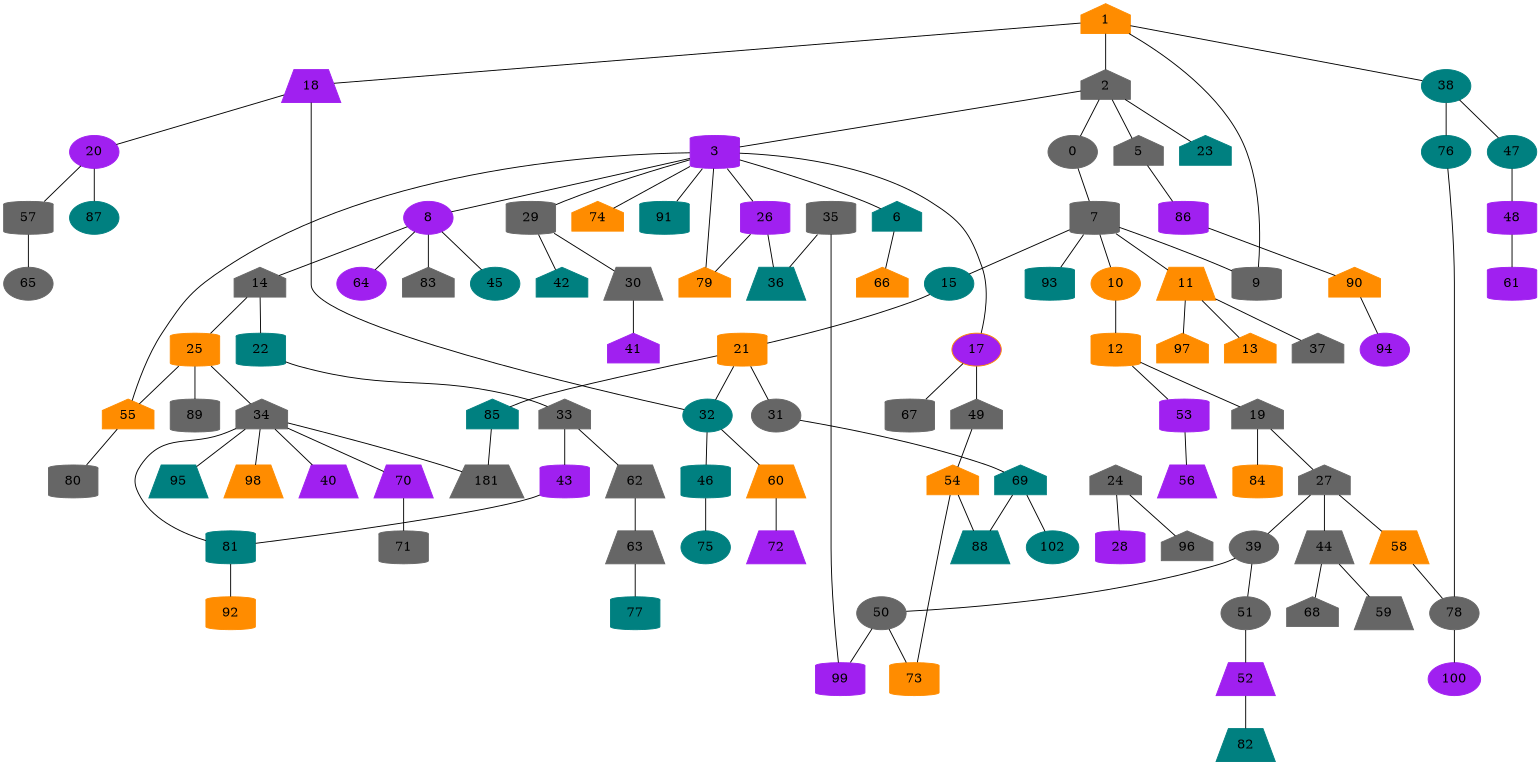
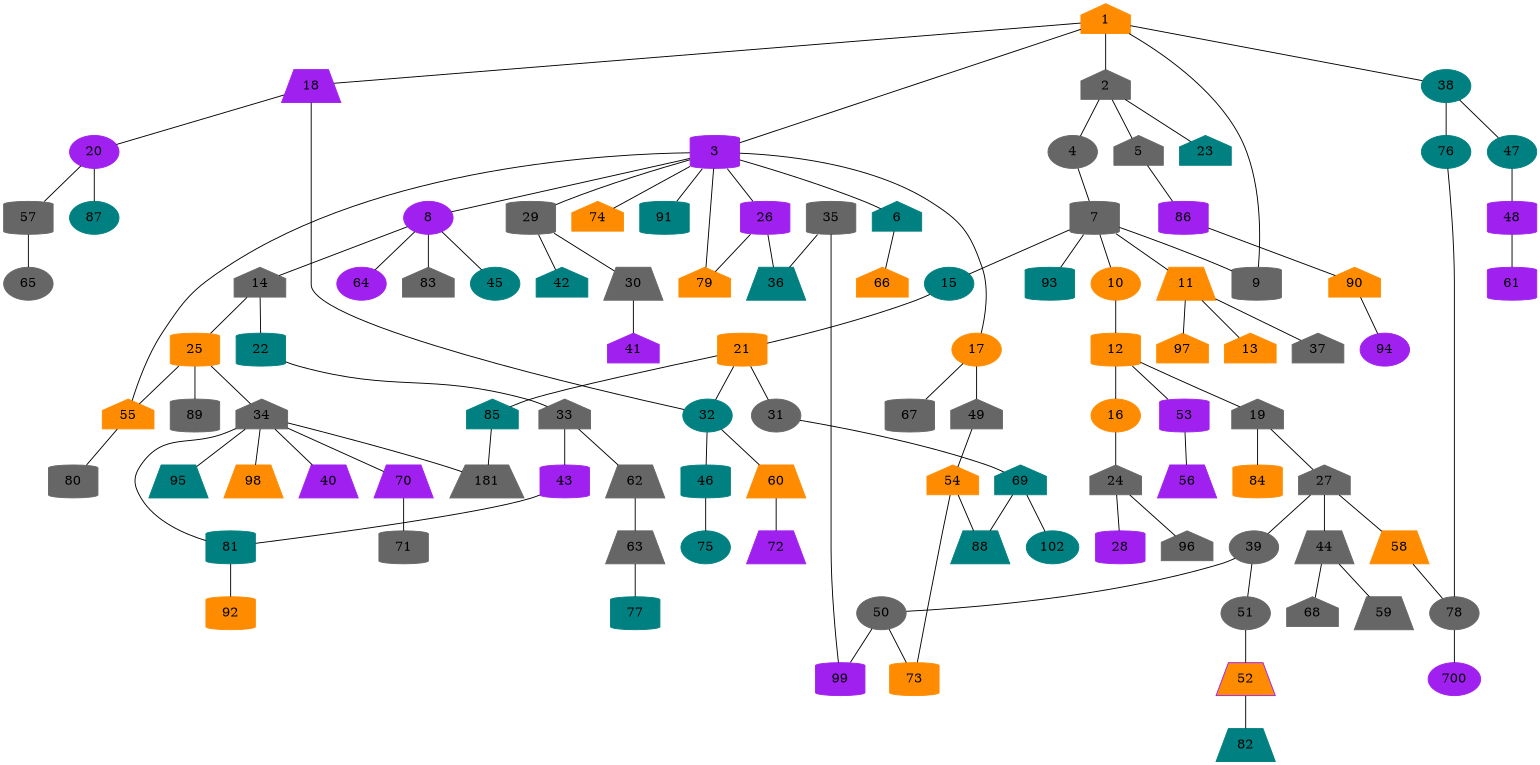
(910, 119) -> (910, 86)
(1073, 152) -> (1073, 152)
(977, 350) -> (977, 350)
none -> (1116, 416)
(1246, 679) -> (1246, 679)
(1454, 679) -> (1454, 679)
